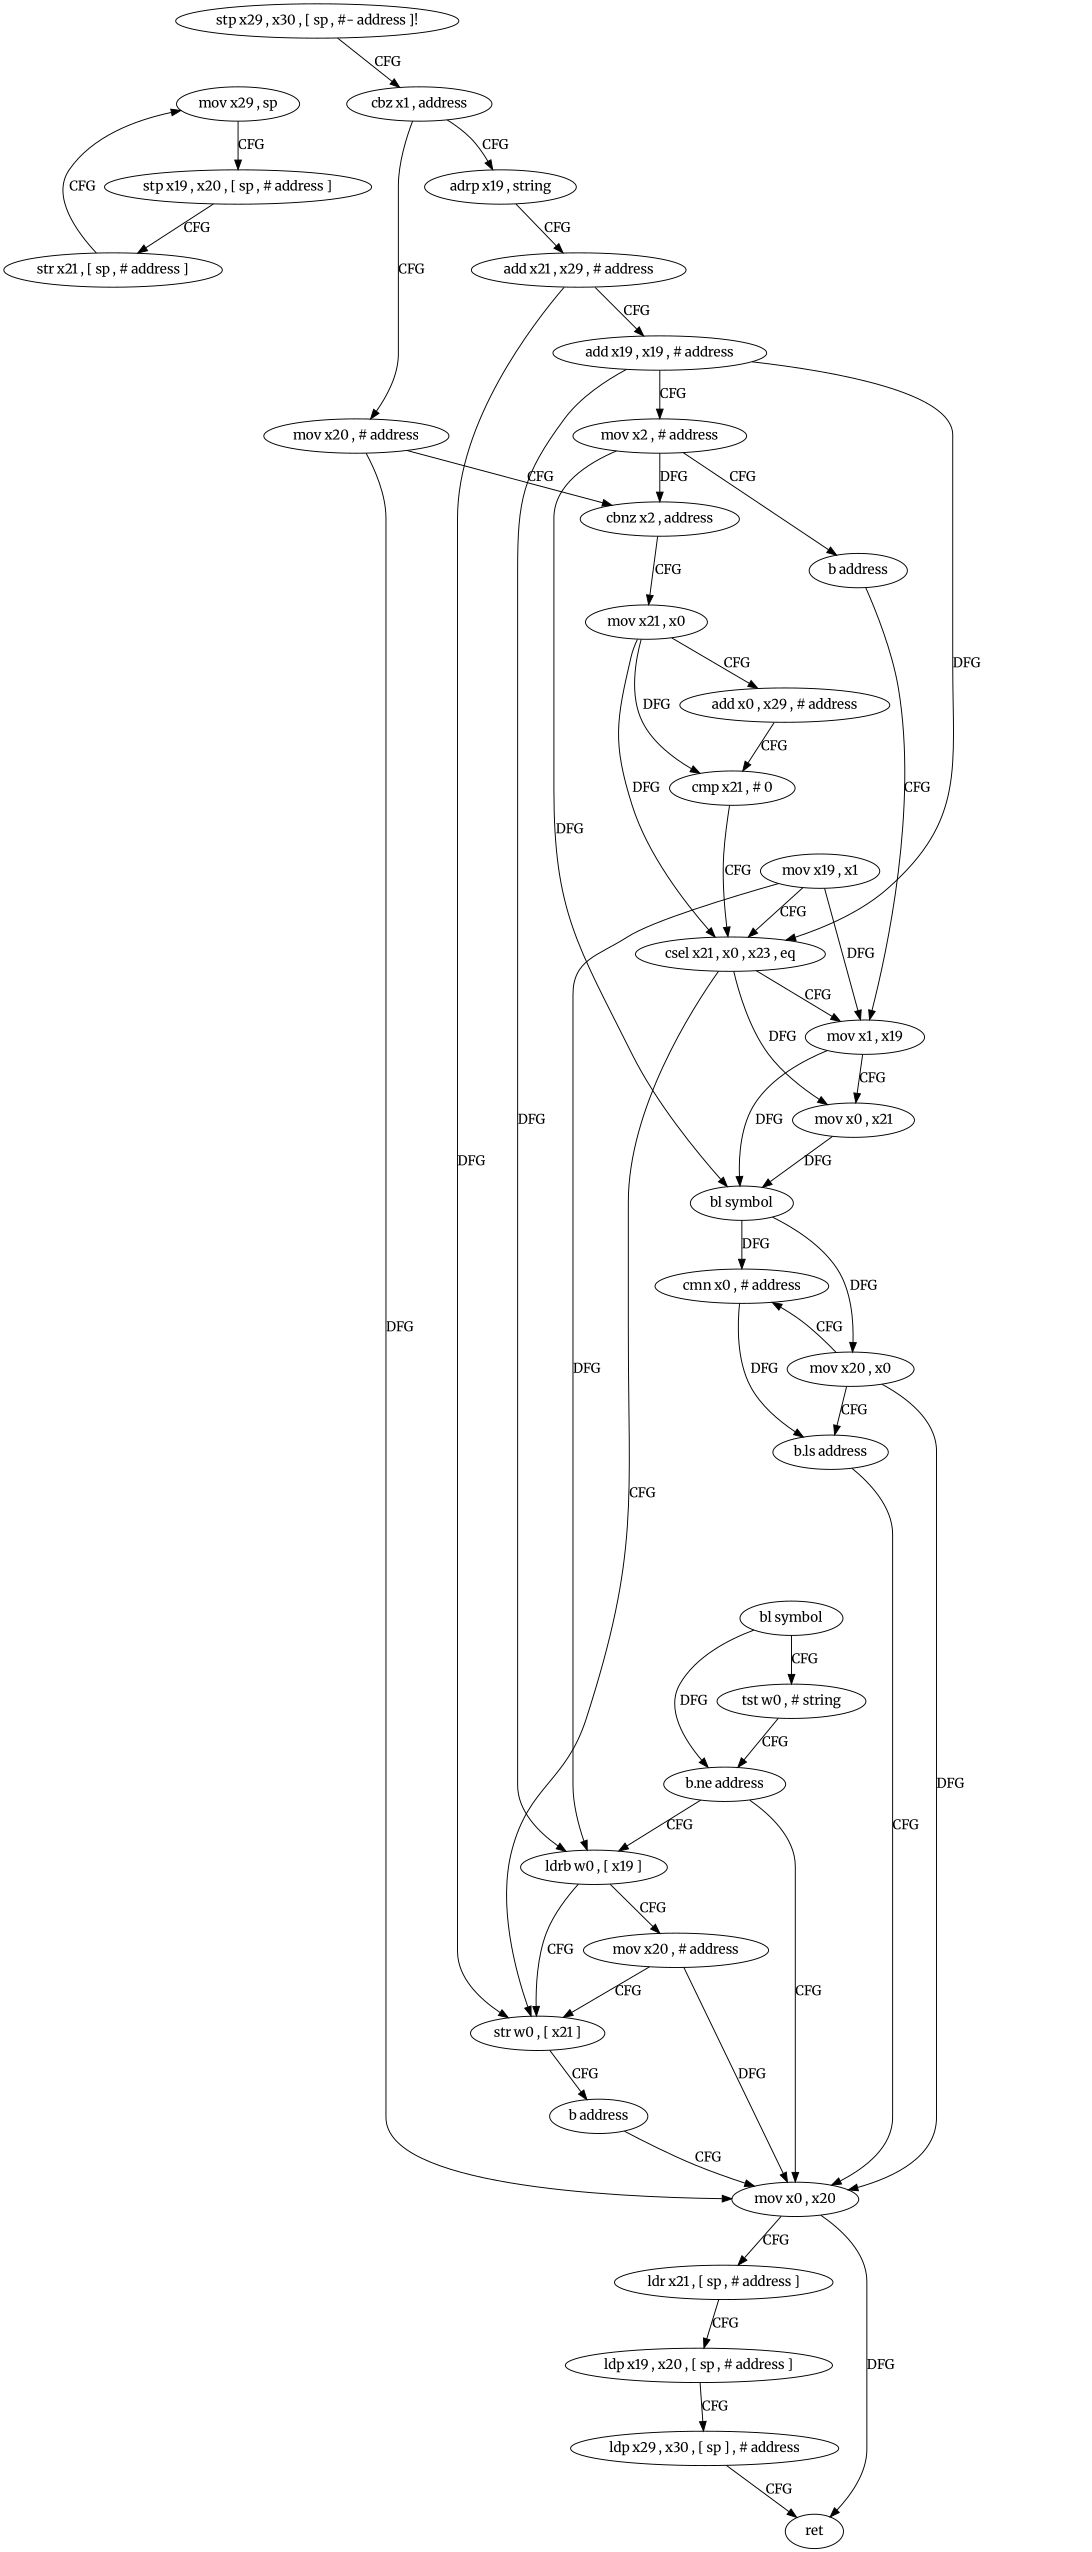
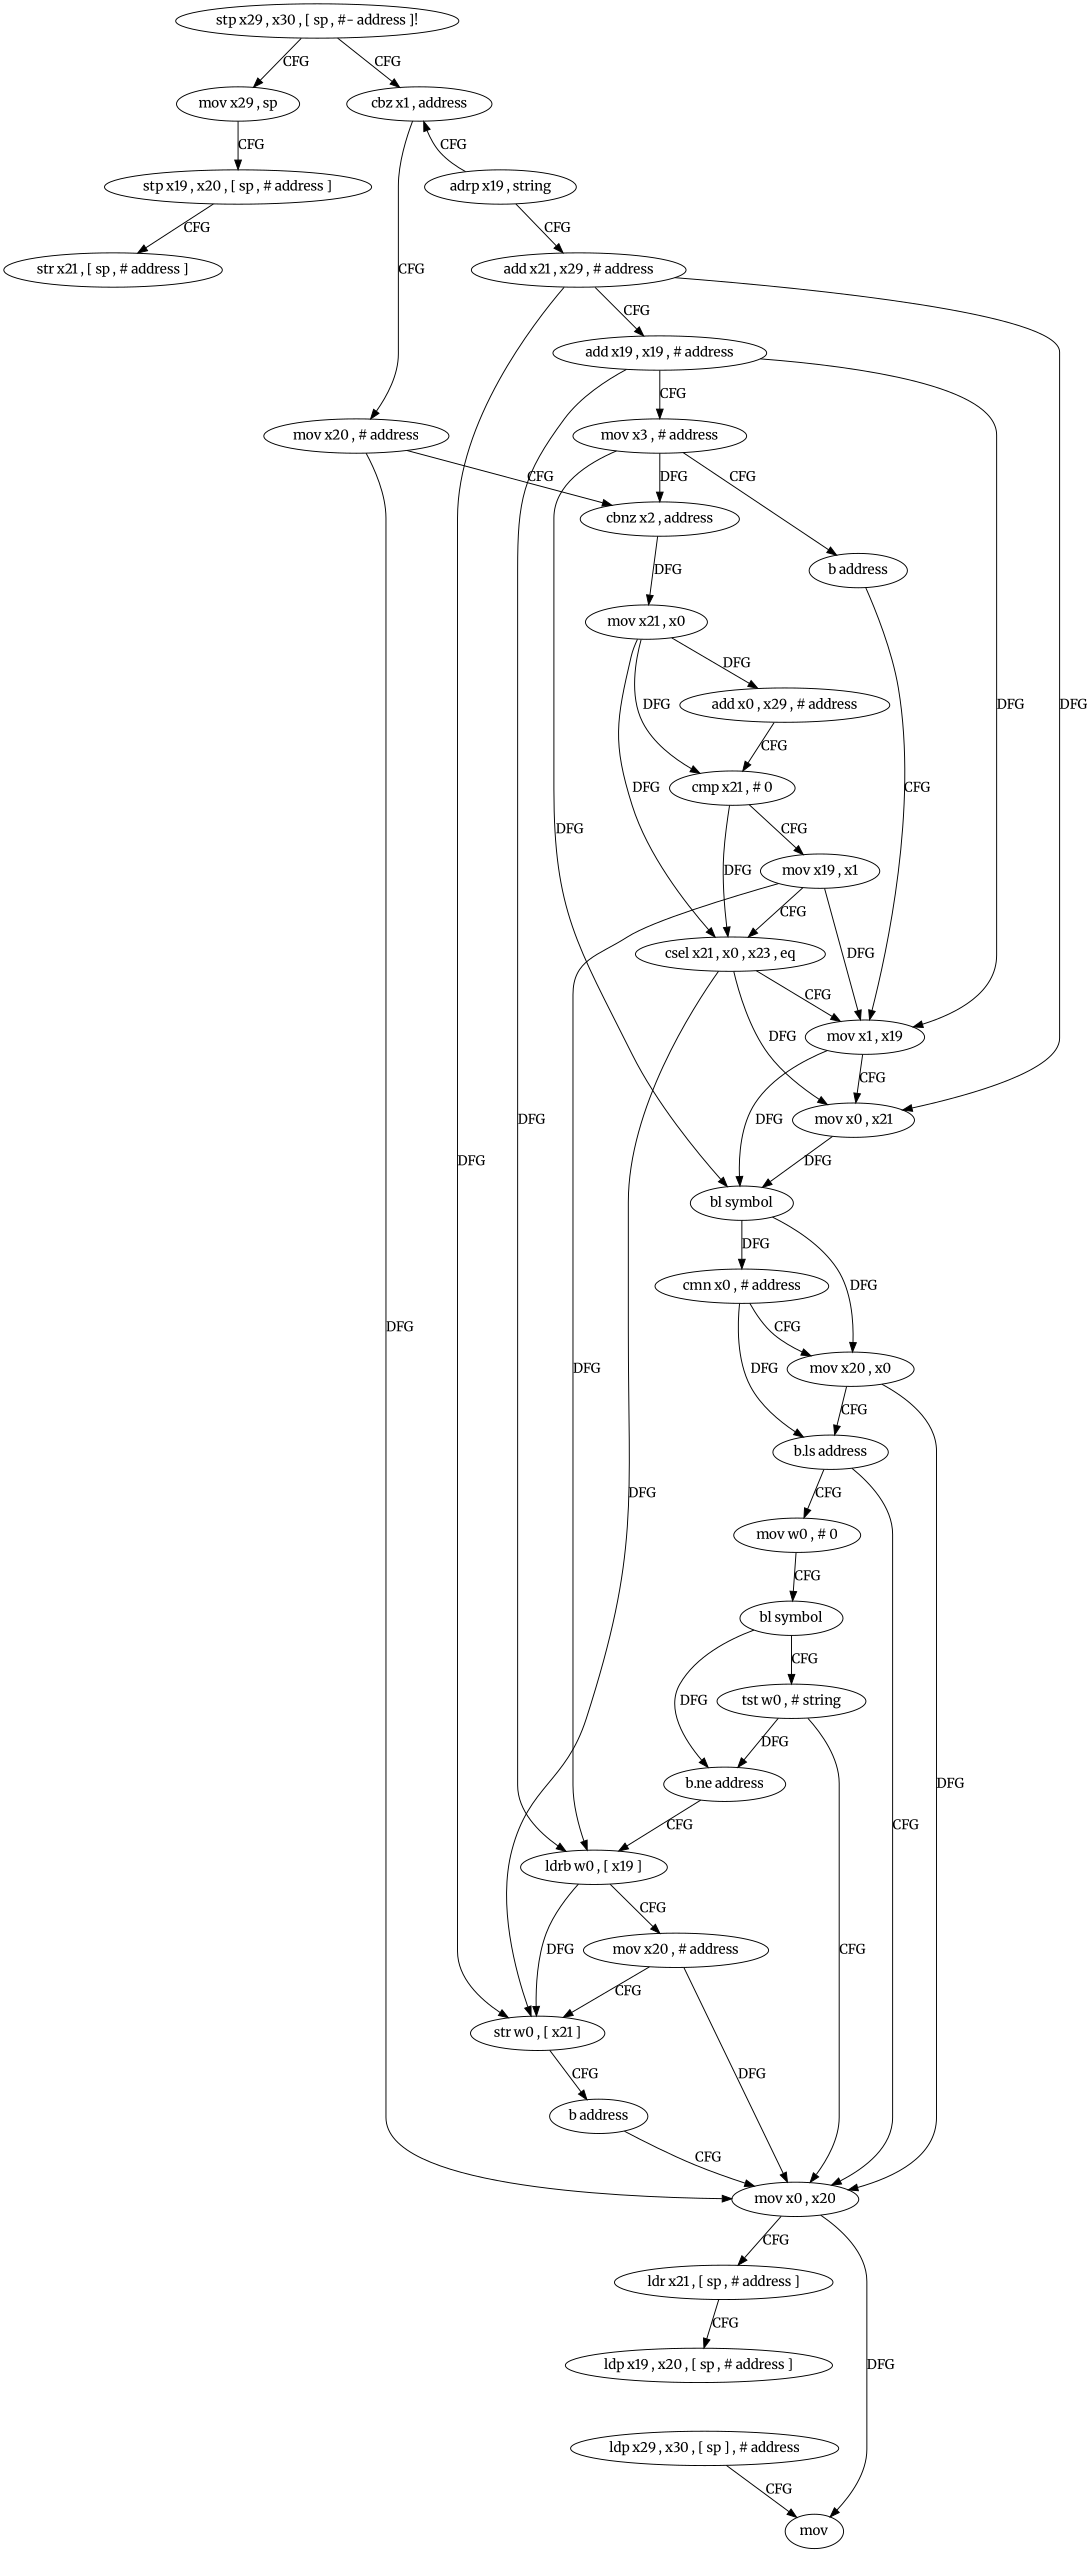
(470, 138) -> (442, 155)
(77, 160) -> (281, 59)
(660, 436) -> (660, 436)
(668, 571) -> (668, 571)
none -> (1060, 581)
(953, 613) -> (997, 619)
(737, 664) -> (737, 664)
none -> (773, 826)
(738, 871) -> (738, 871)
(810, 1328) -> (772, 1332)
(643, 1494) -> (643, 1494)
none -> (797, 1535)
(775, 1743) -> (775, 1743)
(561, 1950) -> (561, 1950)
(795, 1978) -> (839, 1945)
(701, 2402) -> none
(814, 2531) -> (814, 2531)
